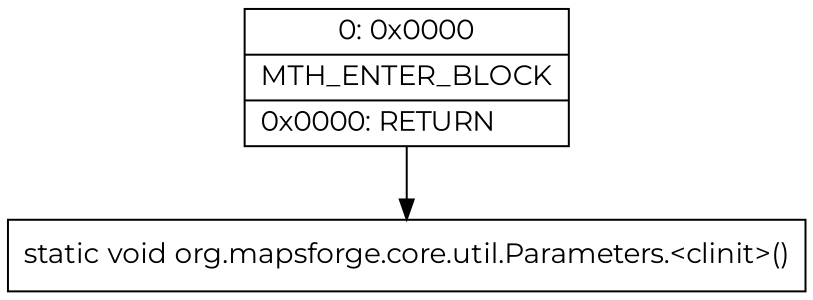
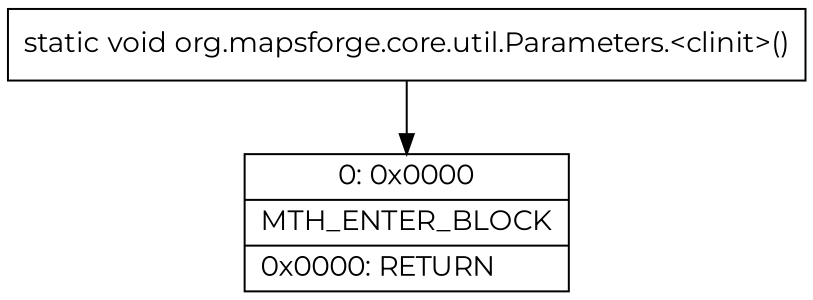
(407, 173) -> (407, 108)
